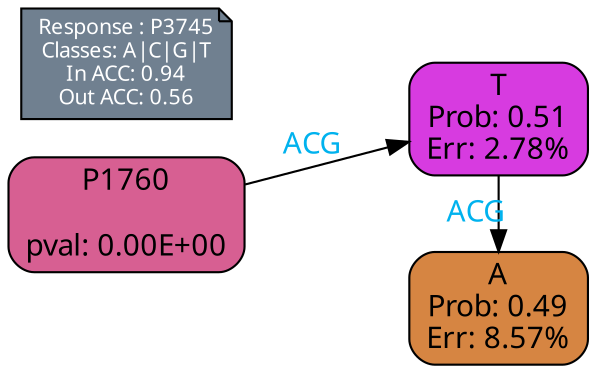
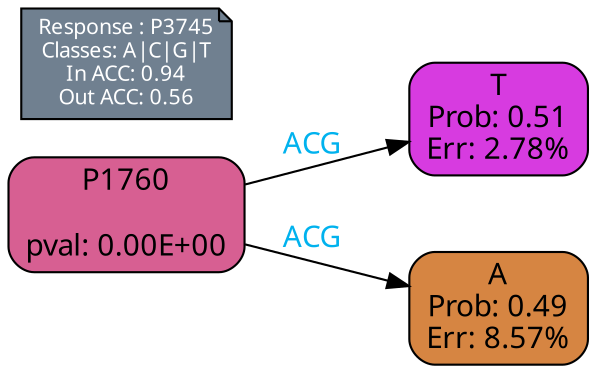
(499, 203) -> (317, 263)
